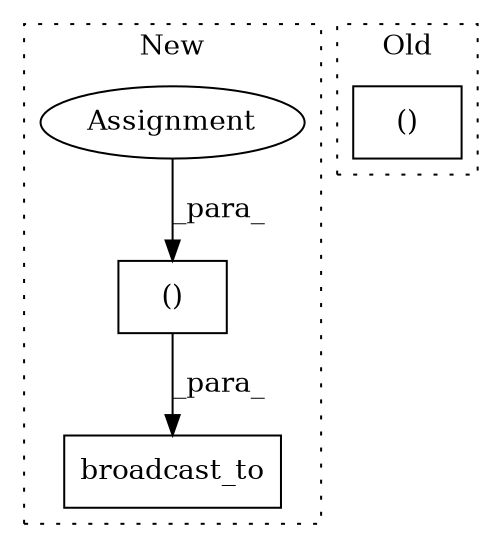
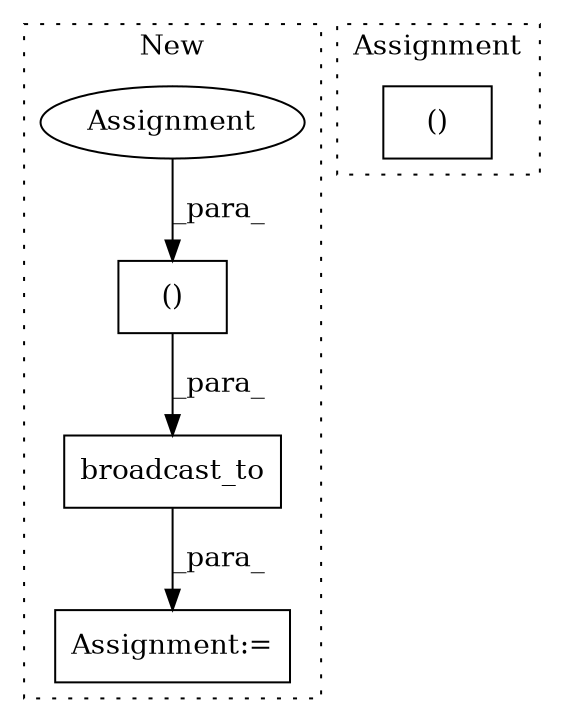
(407, 47) -> (439, 47)
none -> (173, 646)
